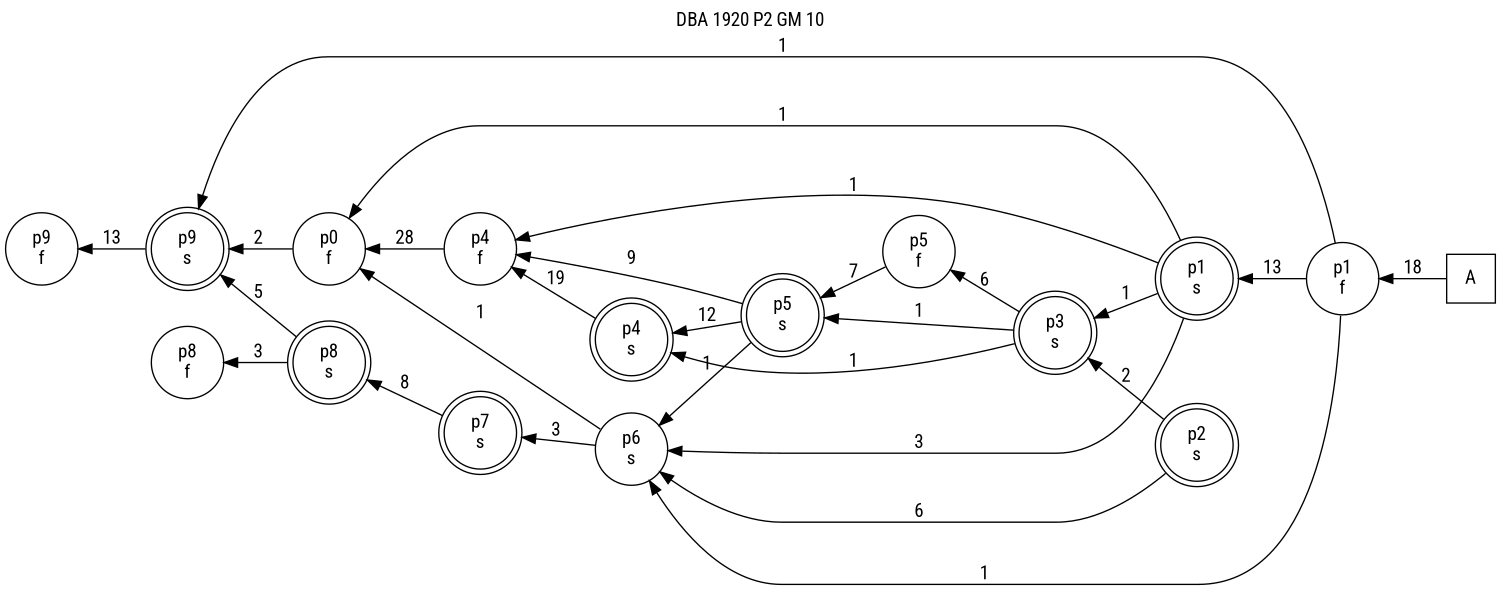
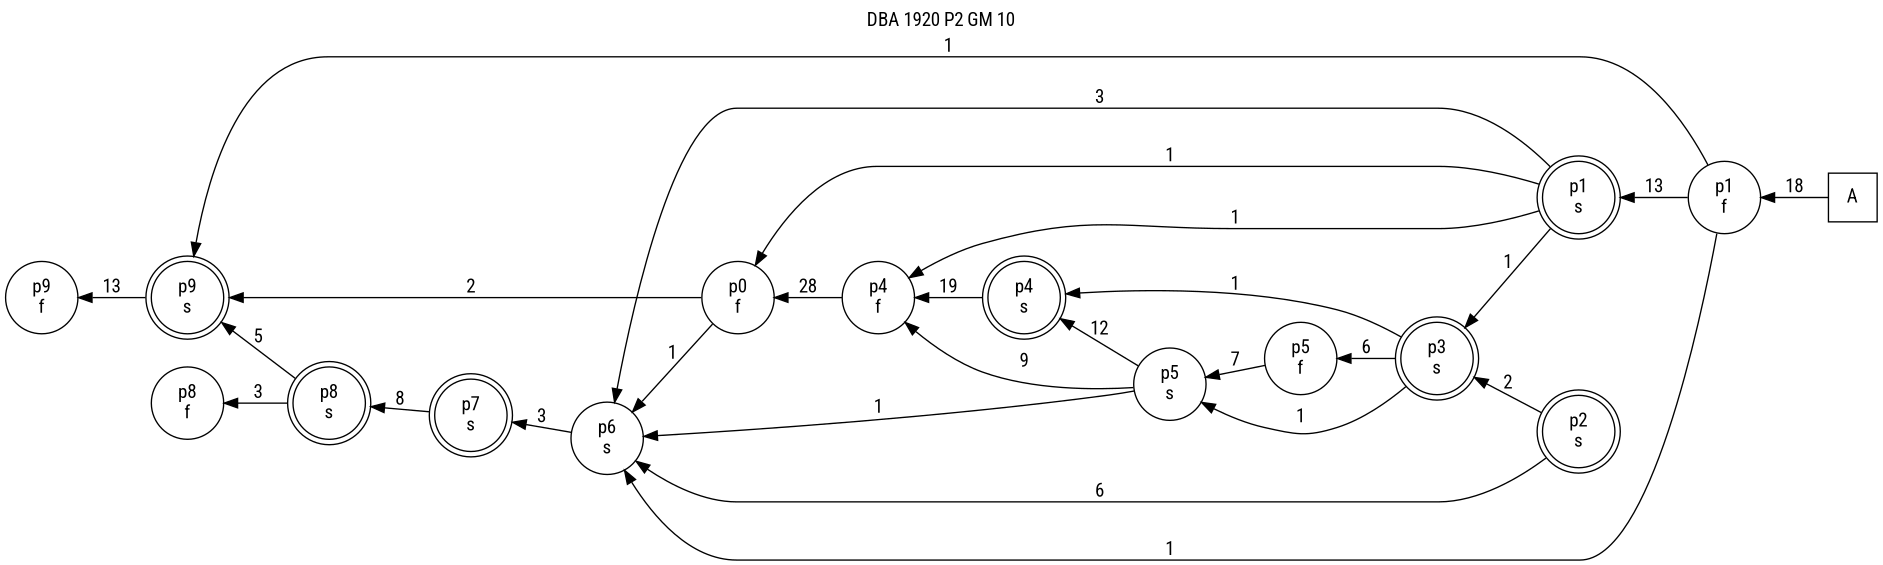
(783, 315) -> (1170, 384)
(486, 353) -> (677, 363)
